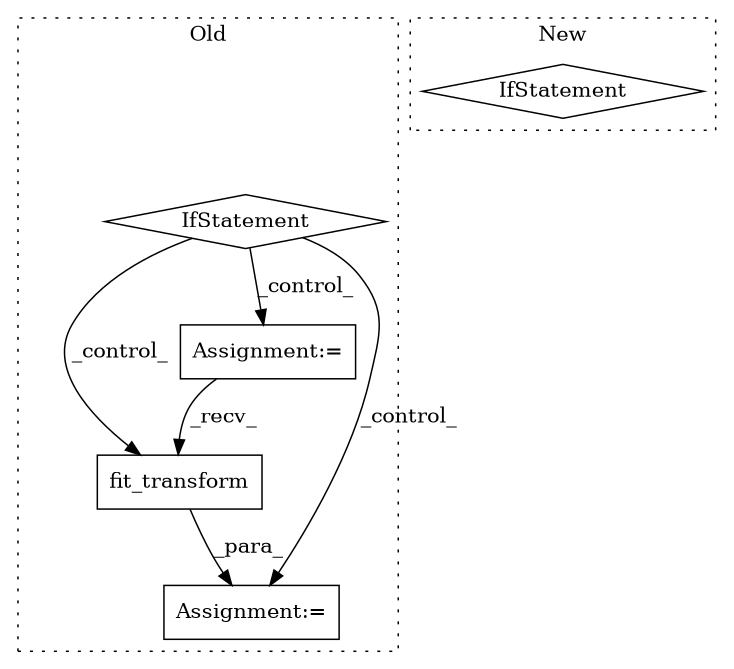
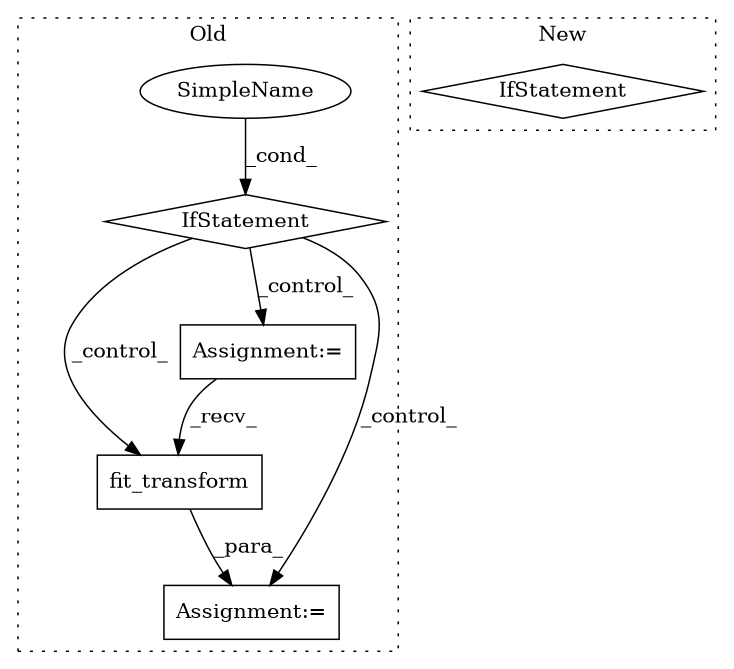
none -> (246, 91)
